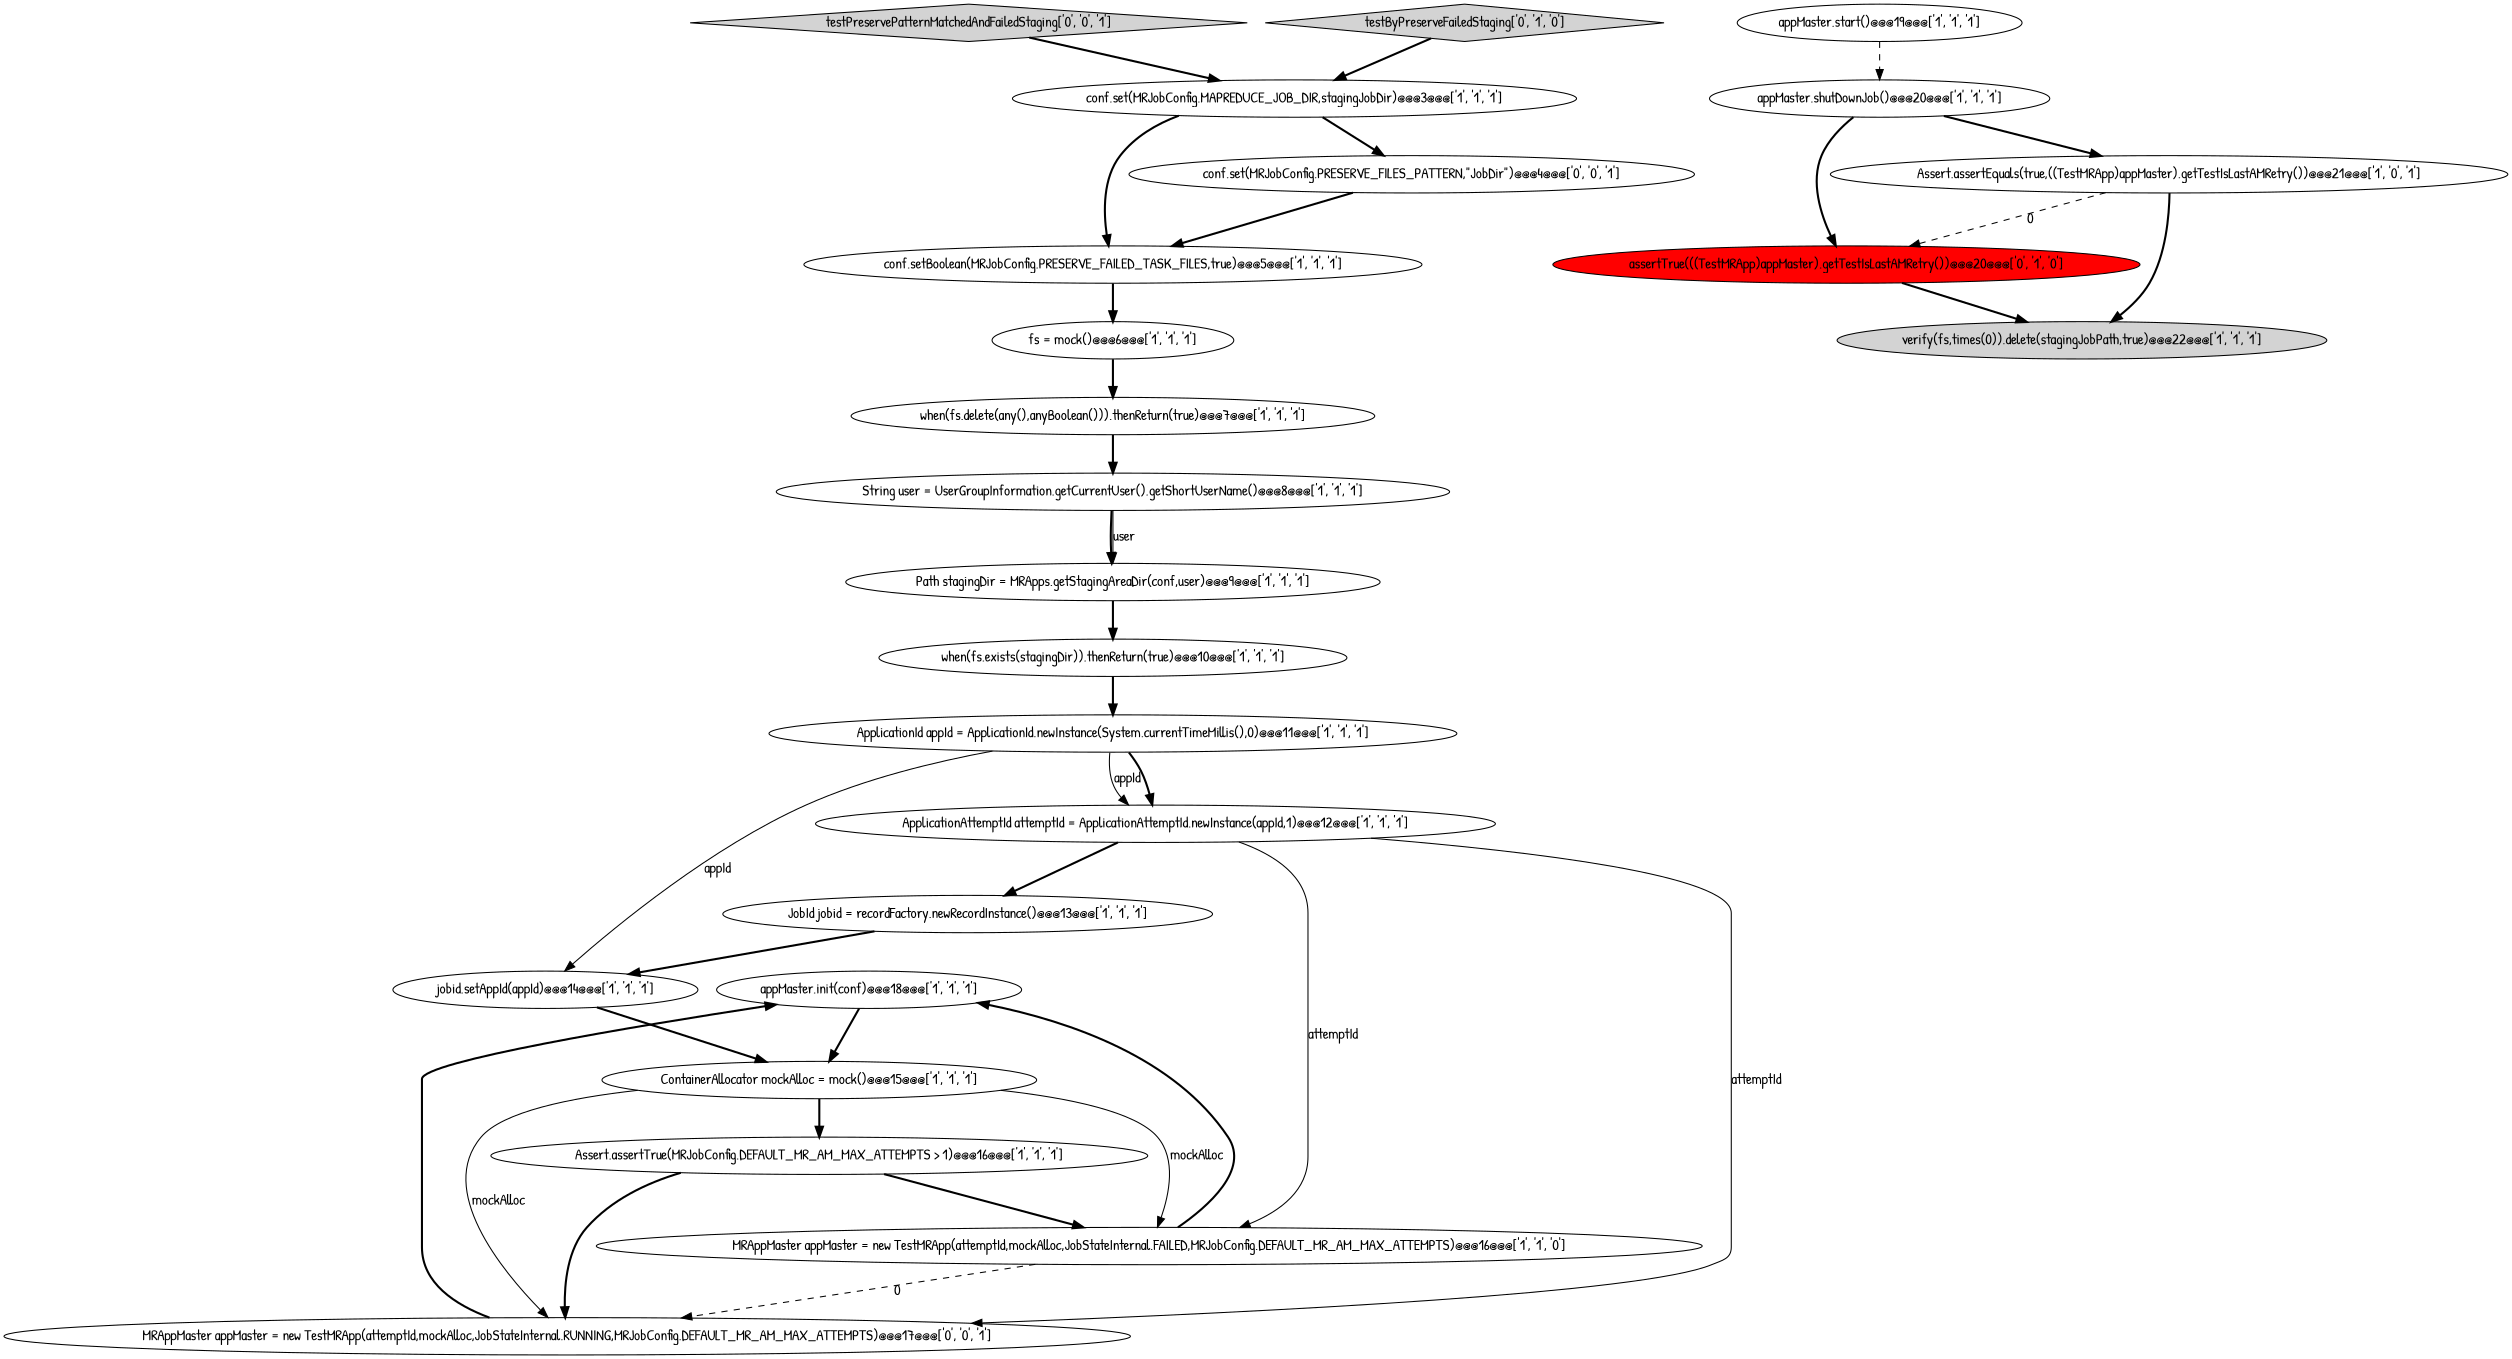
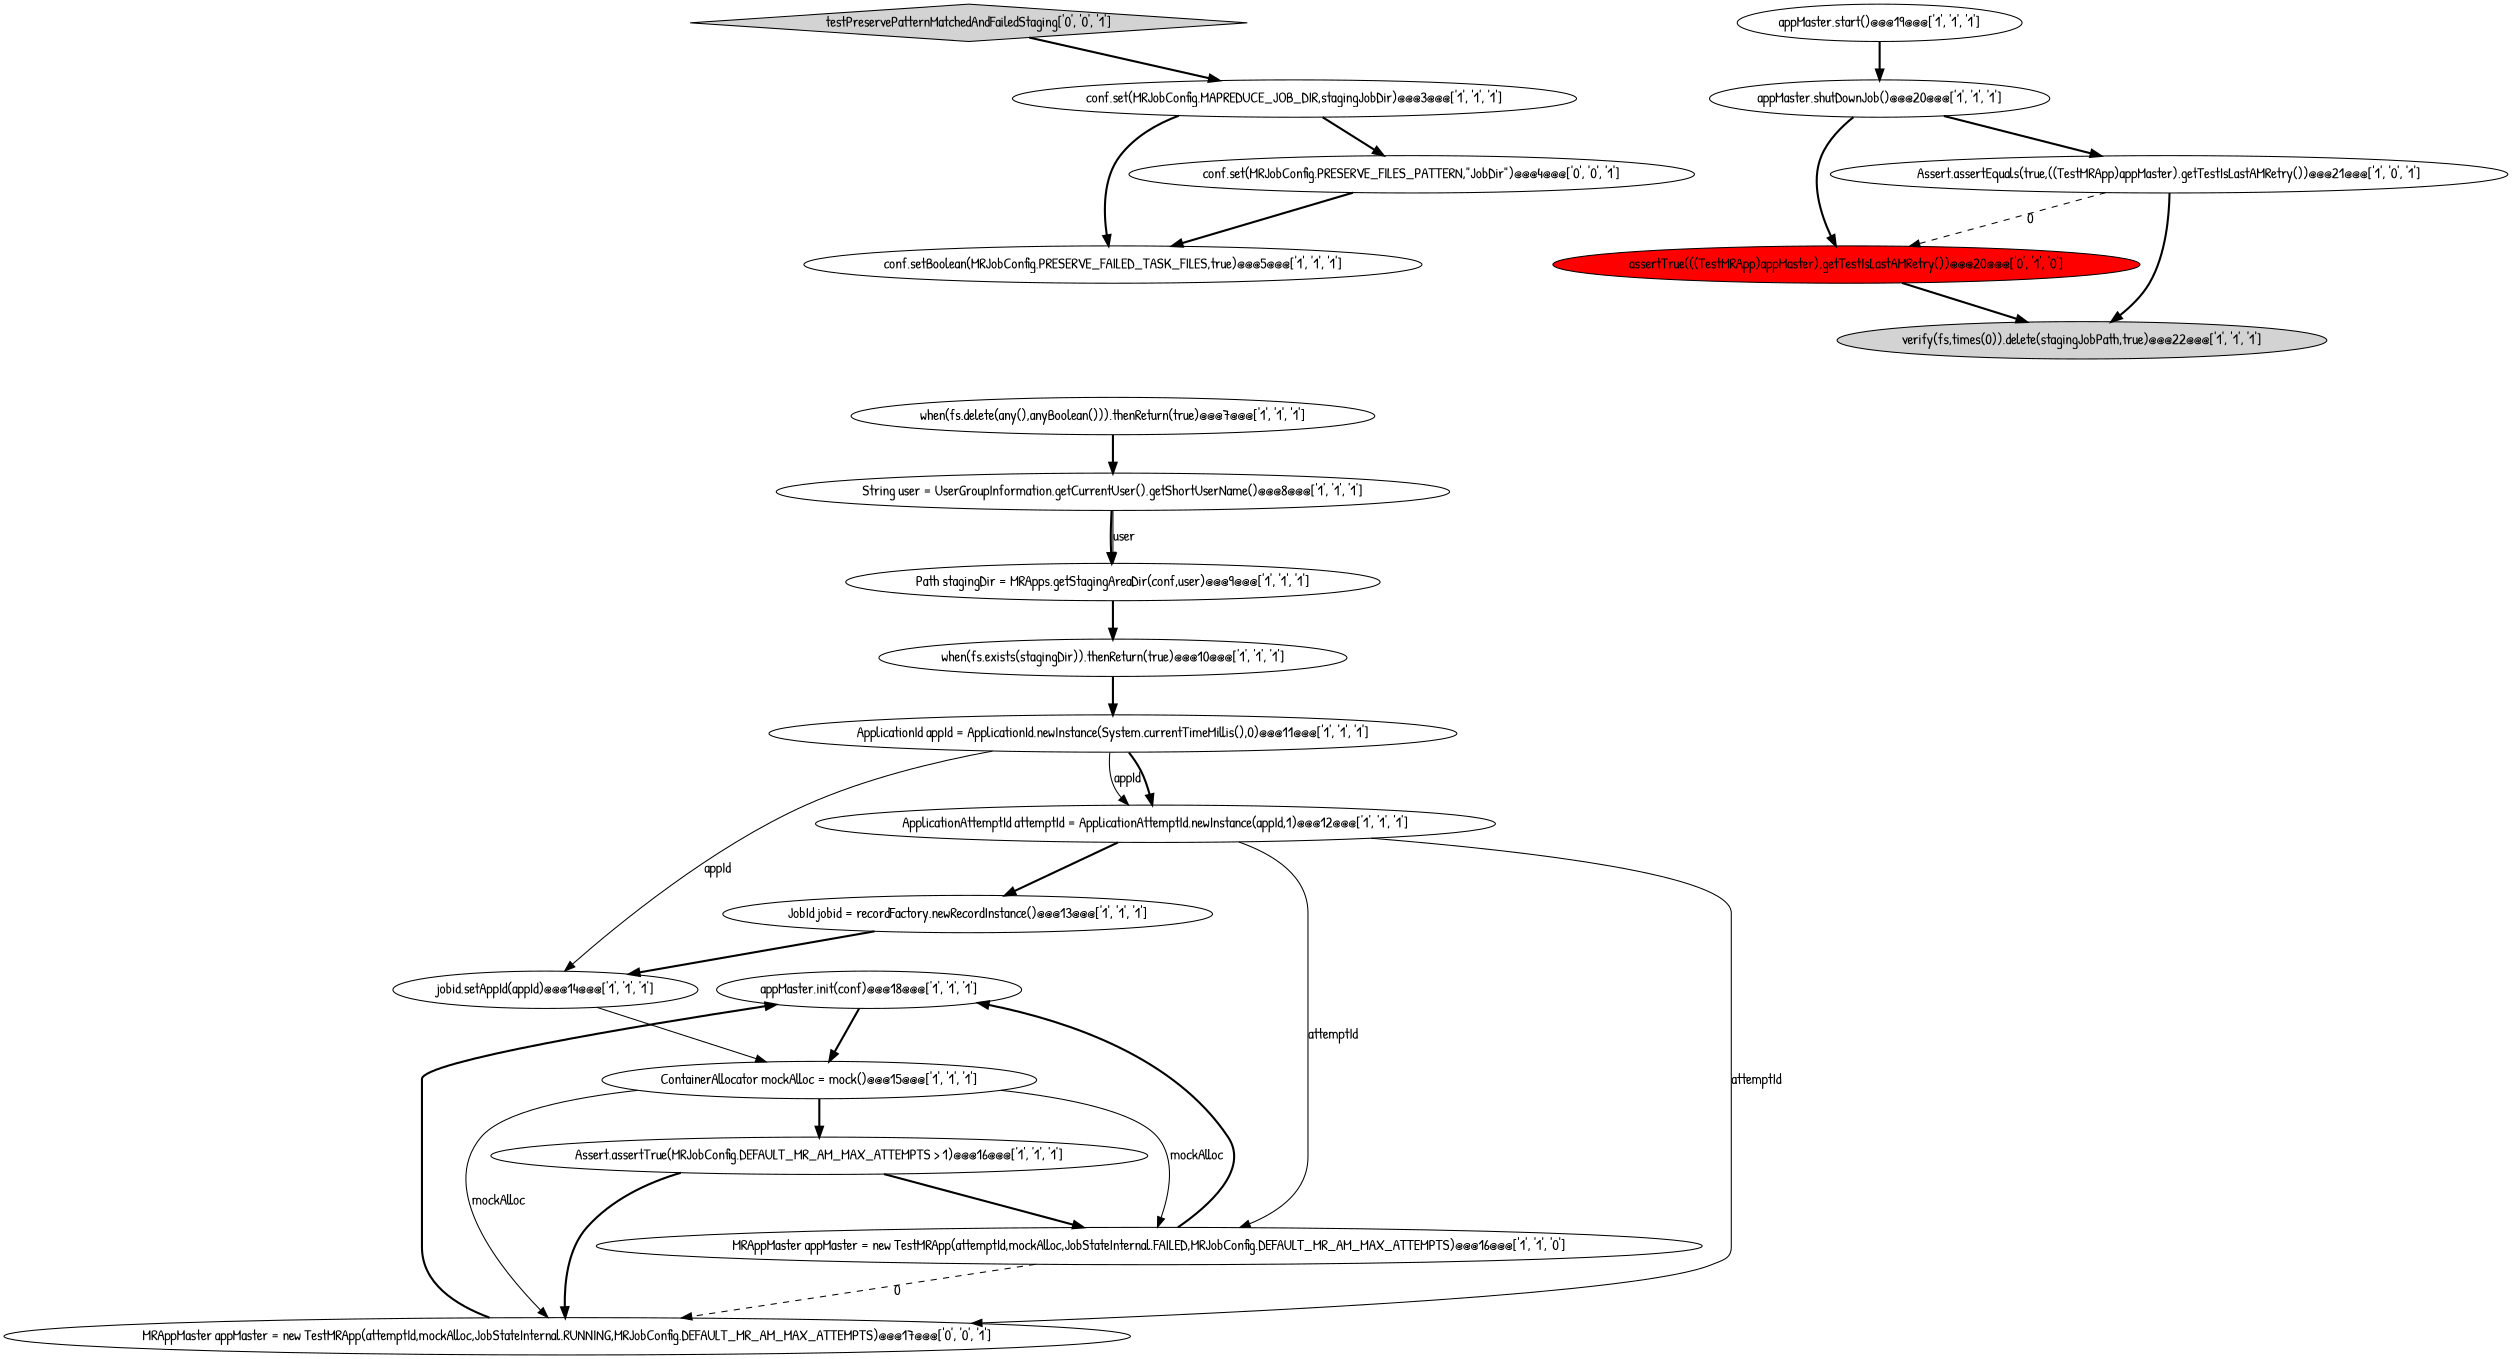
(1465, 23) -> none
(1880, 56) -> (1880, 56)
(1113, 340) -> none
(677, 1033) -> (677, 1033)
